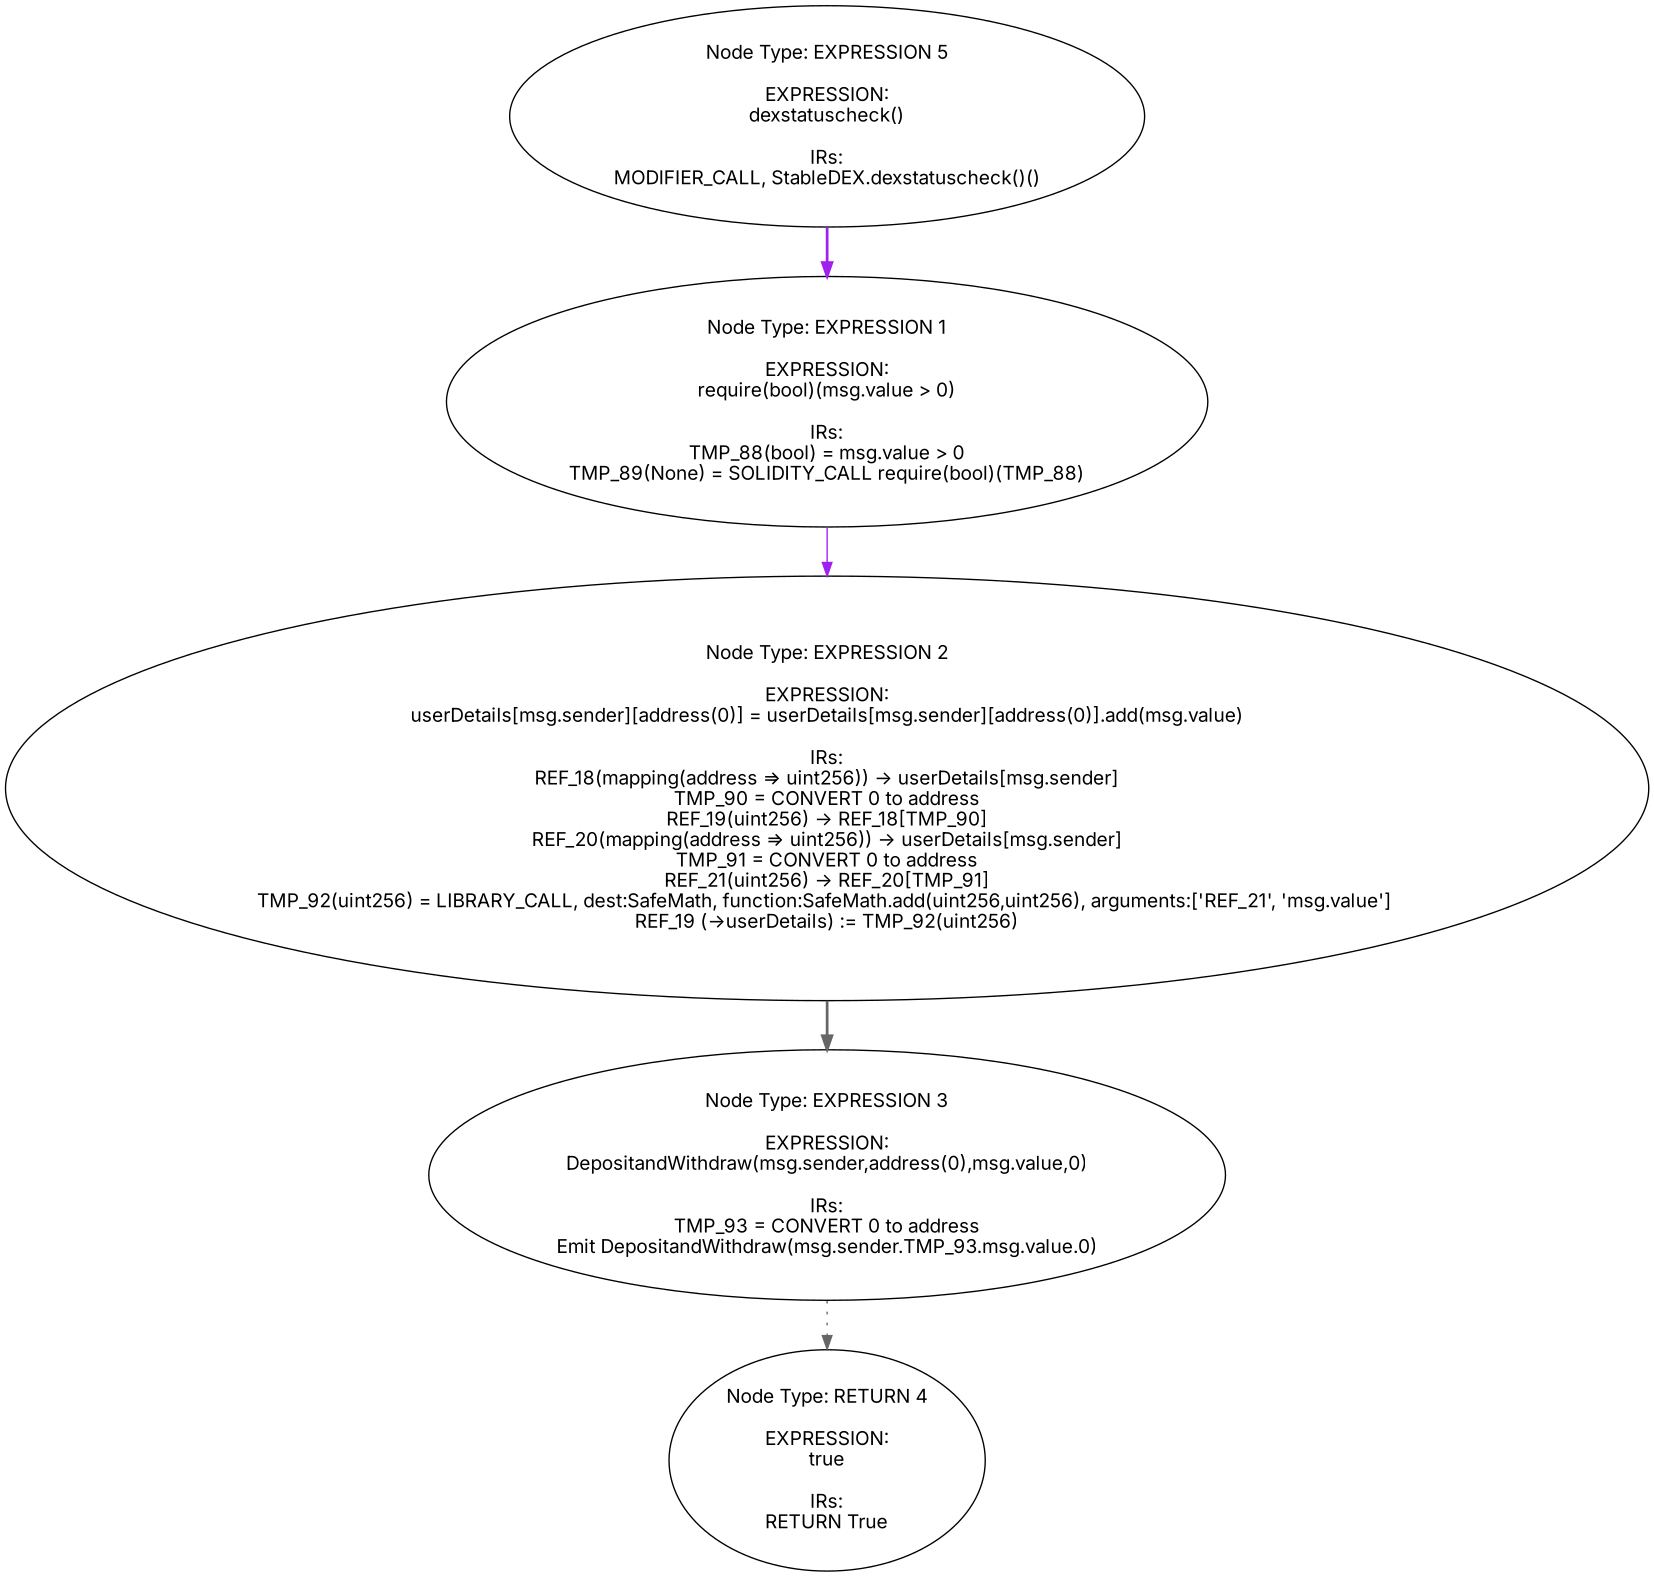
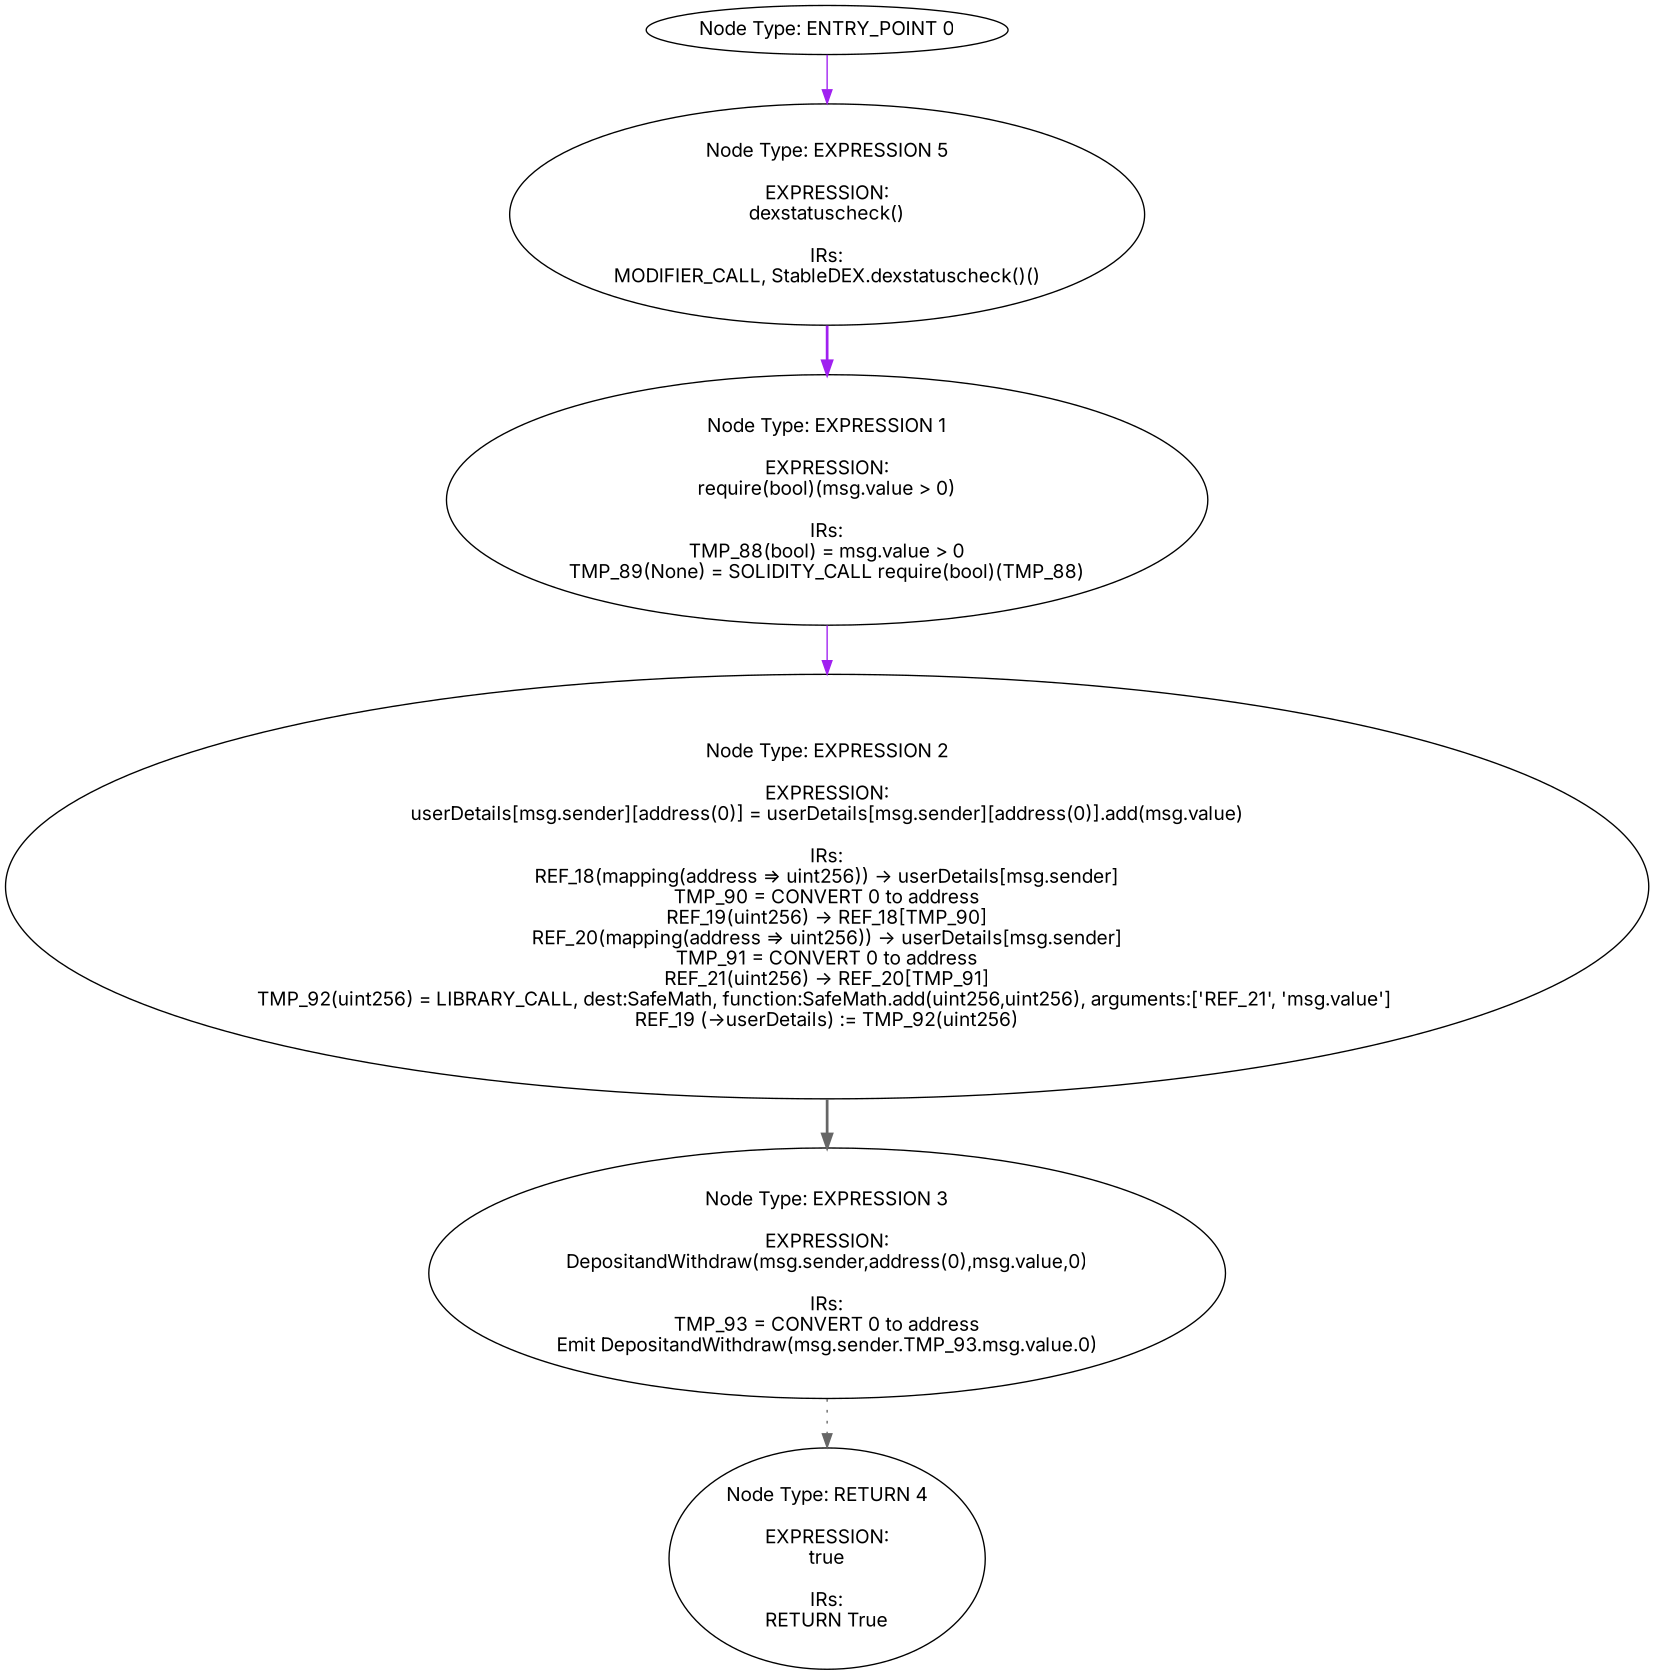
none -> (827, 30)
